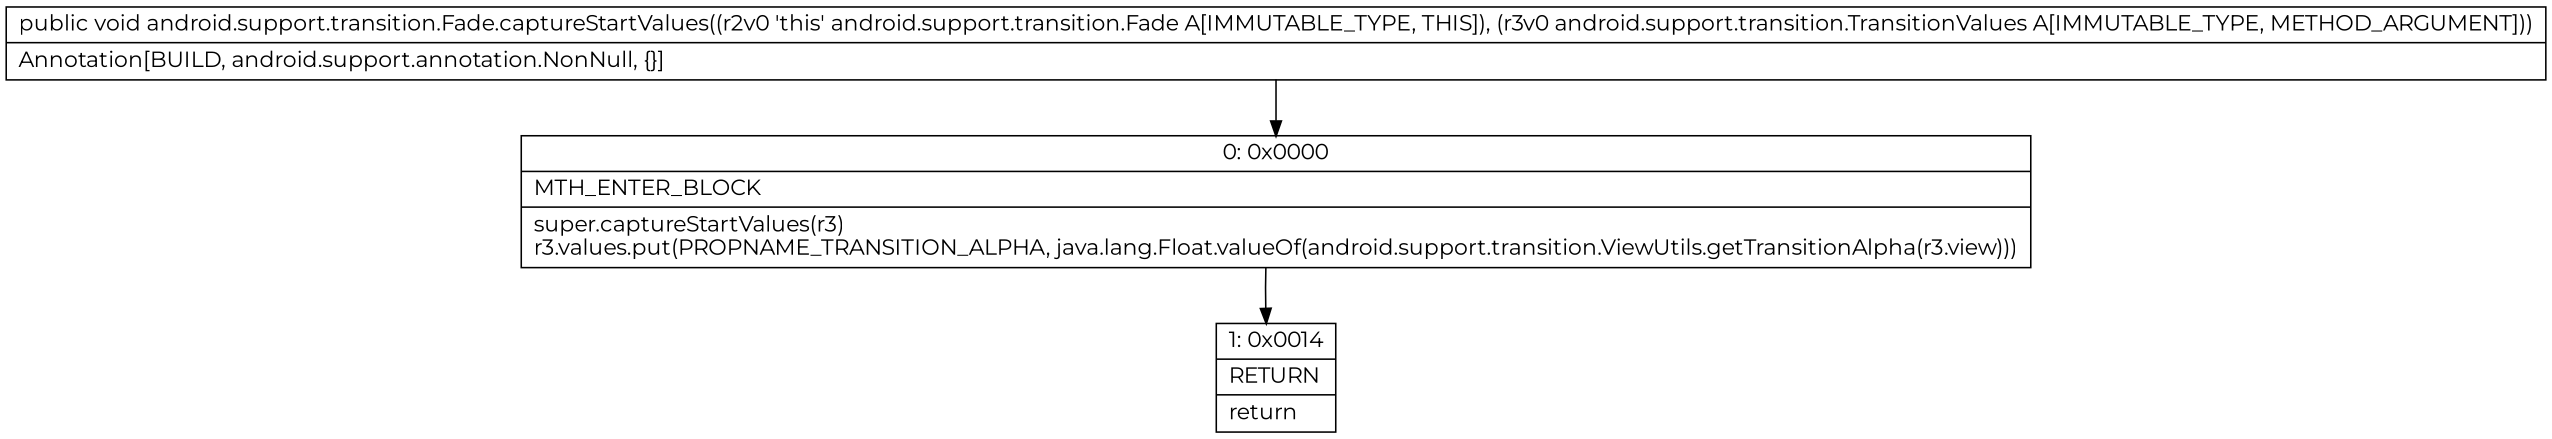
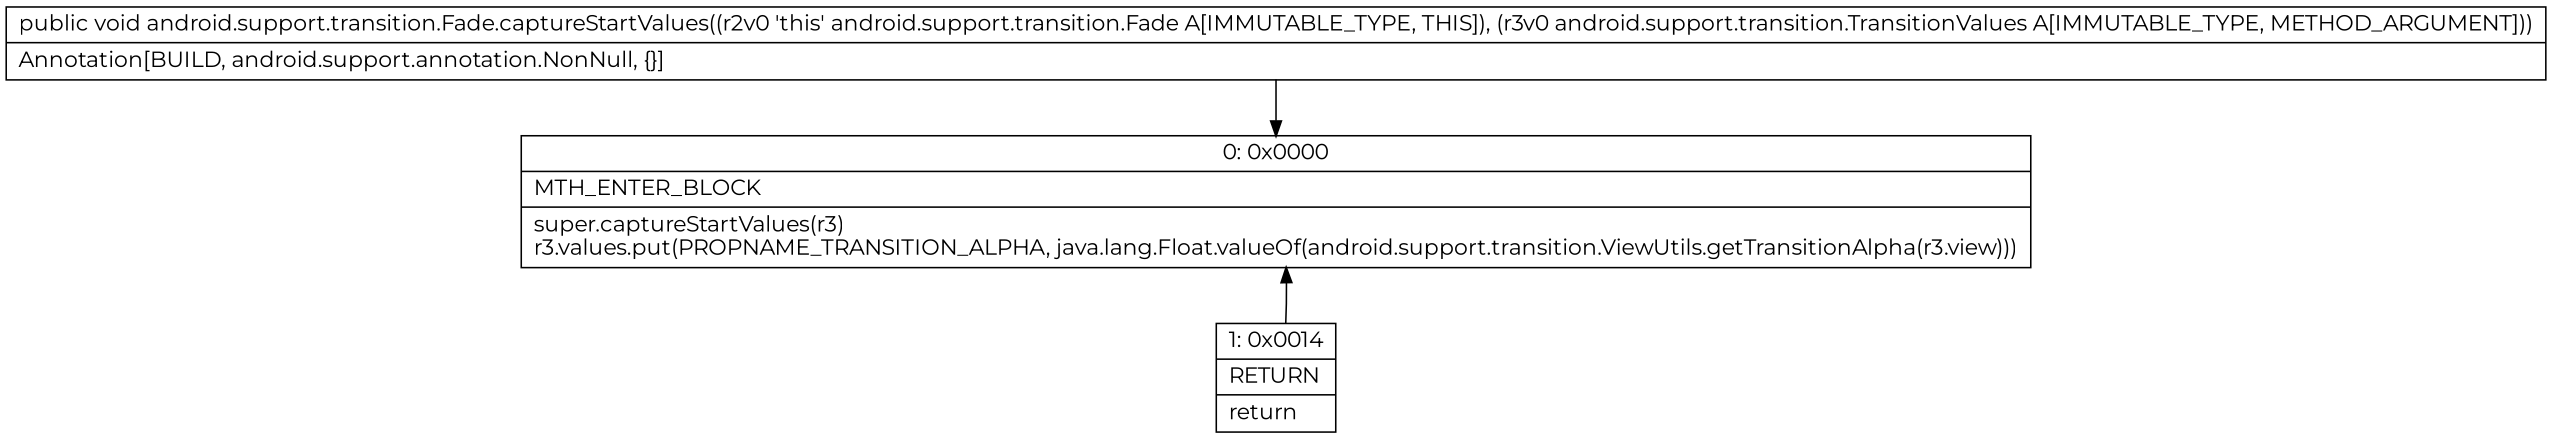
(1266, 288) -> (1286, 303)
